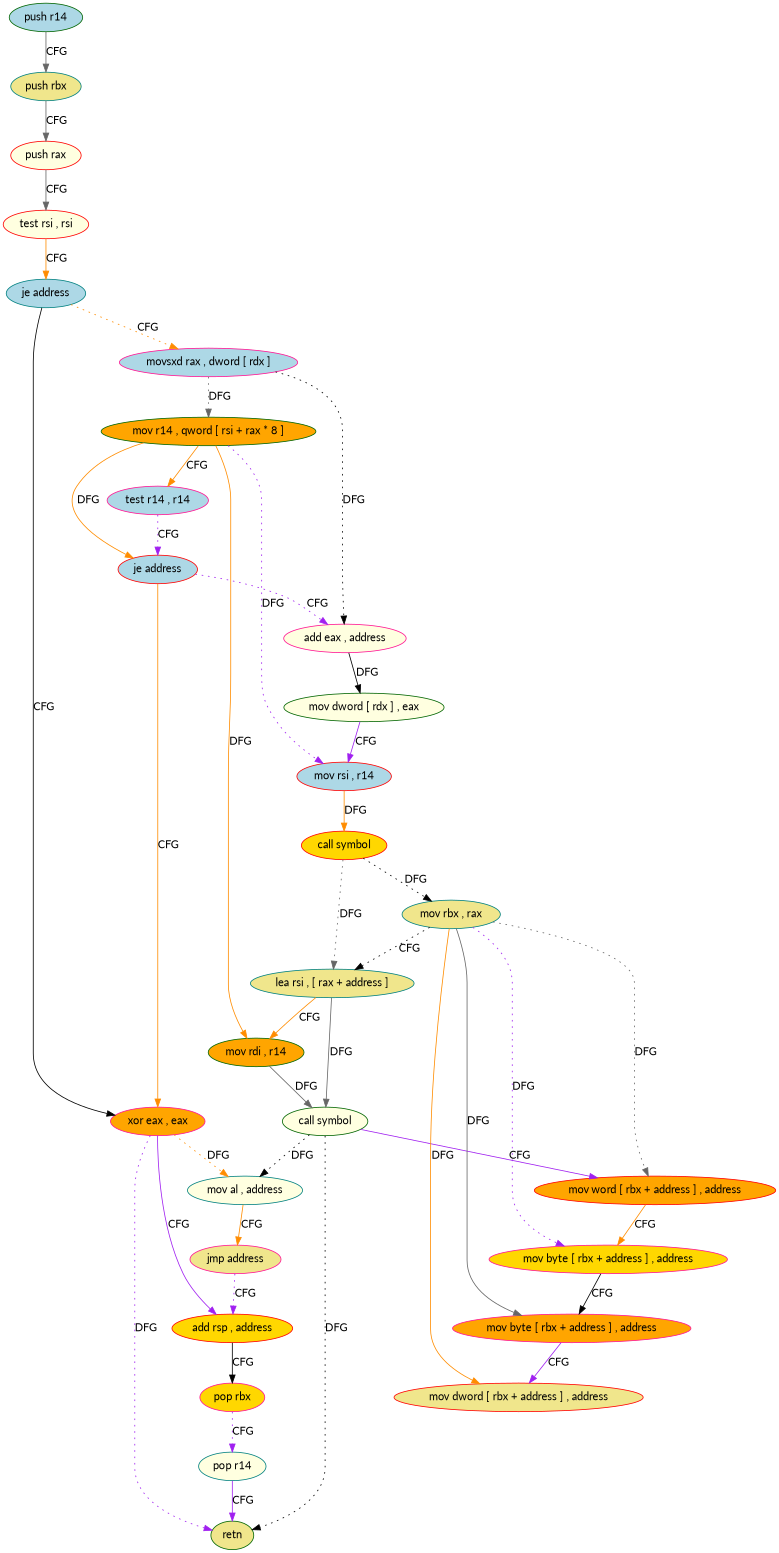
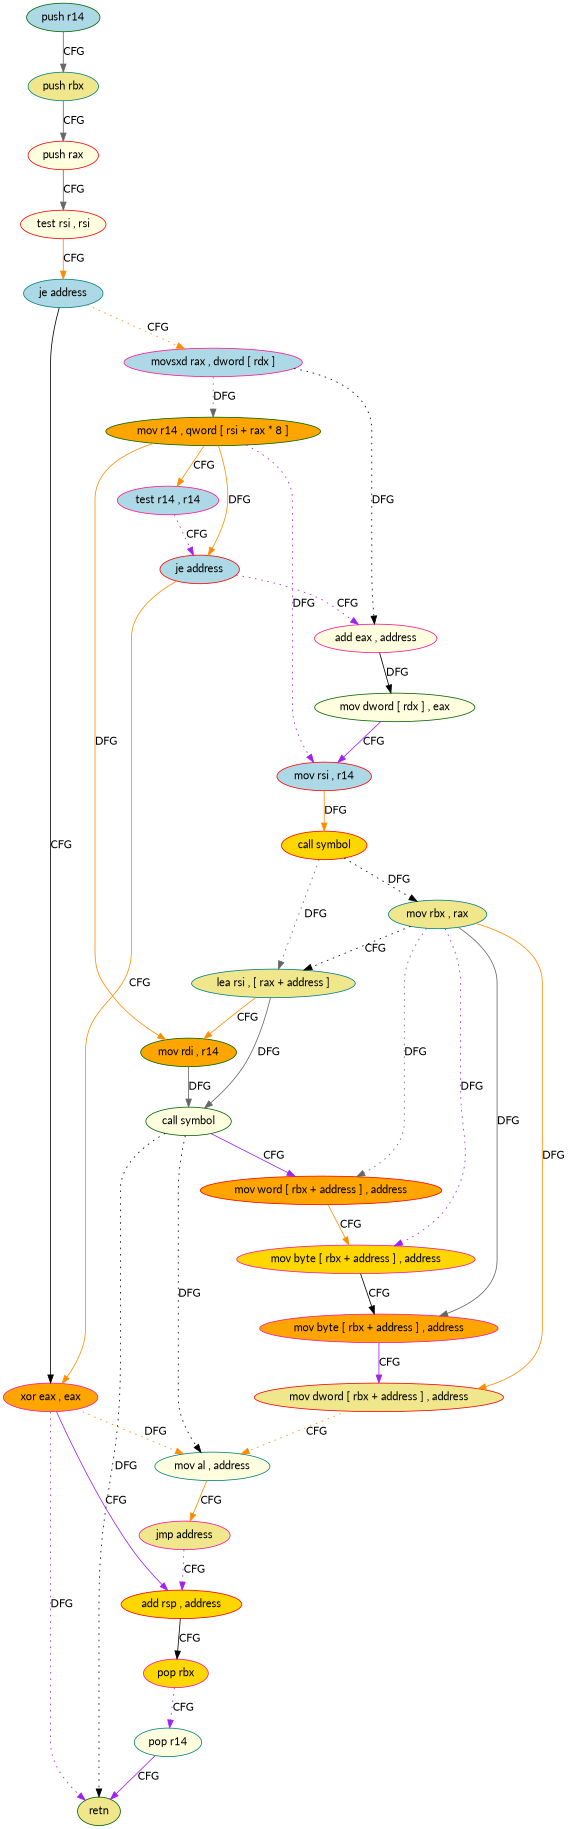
none -> (298, 1431)
